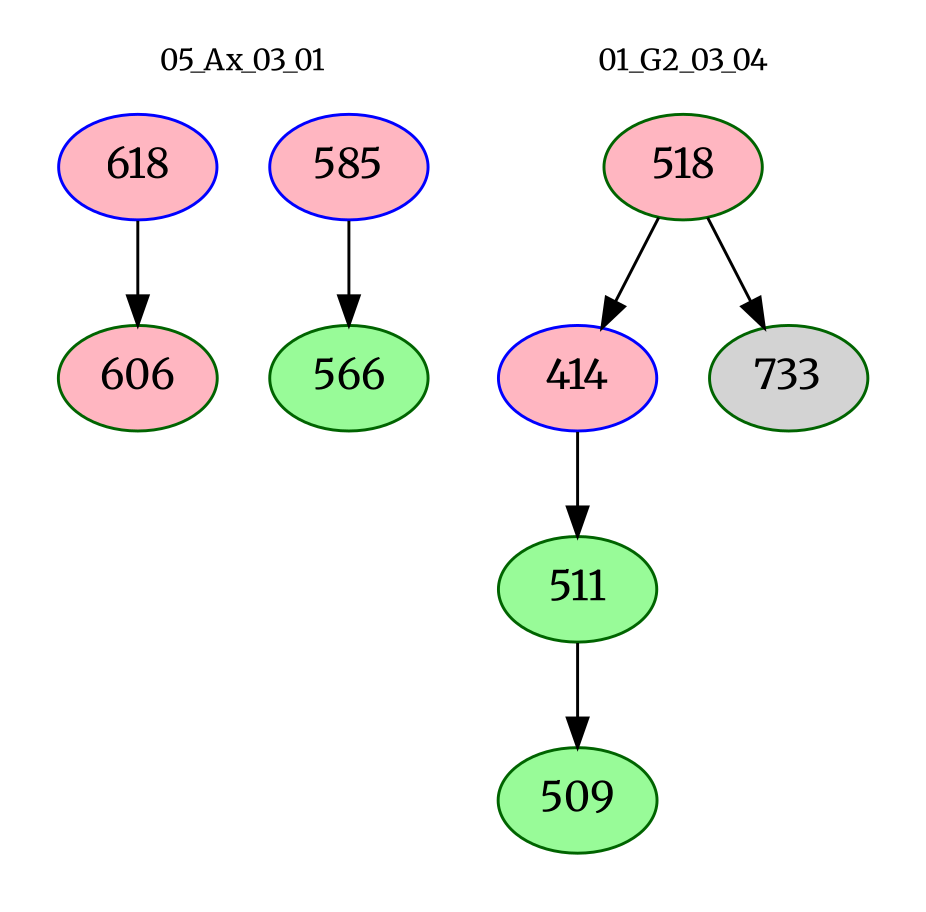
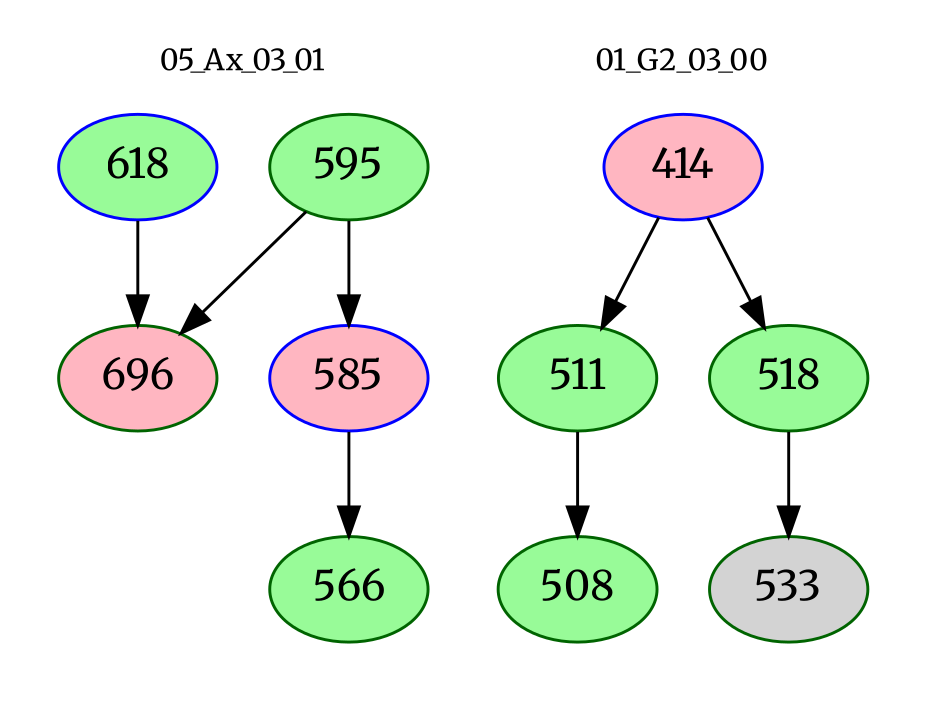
(683, 63) -> (683, 63)
(138, 167) -> (138, 167)
none -> (349, 167)
(683, 167) -> (789, 378)
(637, 260) -> (729, 260)
(138, 378) -> (138, 378)
(789, 378) -> (789, 589)
(578, 800) -> (578, 589)
